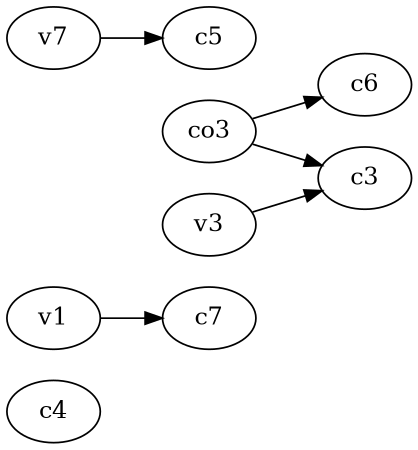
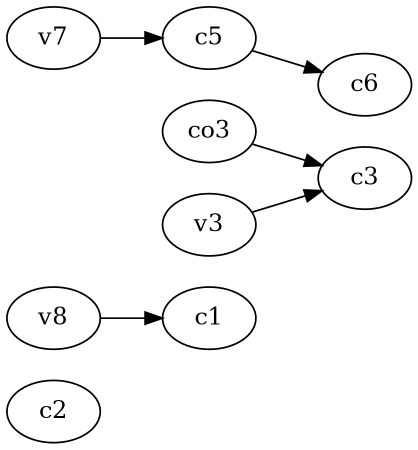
(279, 111) -> (279, 59)
(54, 318) -> (54, 318)
(209, 318) -> (209, 318)
(54, 412) -> (54, 412)
